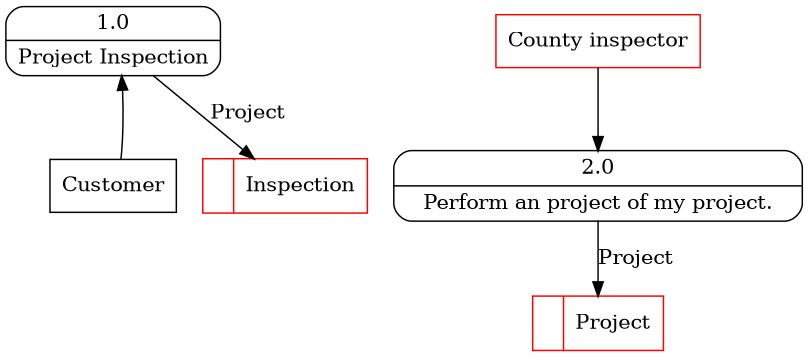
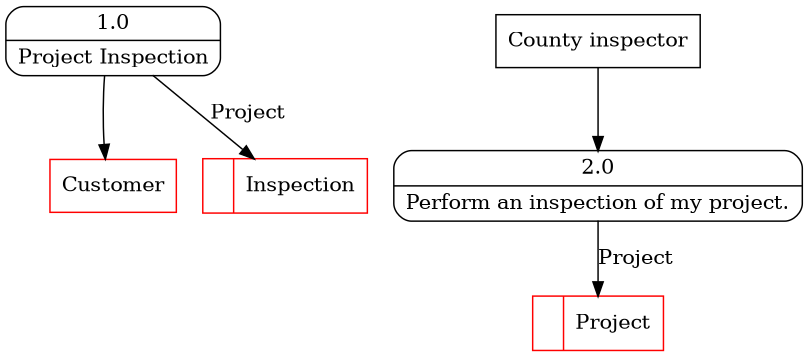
(598, 41) -> (598, 41)
(123, 125) -> (103, 110)
(113, 186) -> (113, 186)
(598, 203) -> (598, 203)
